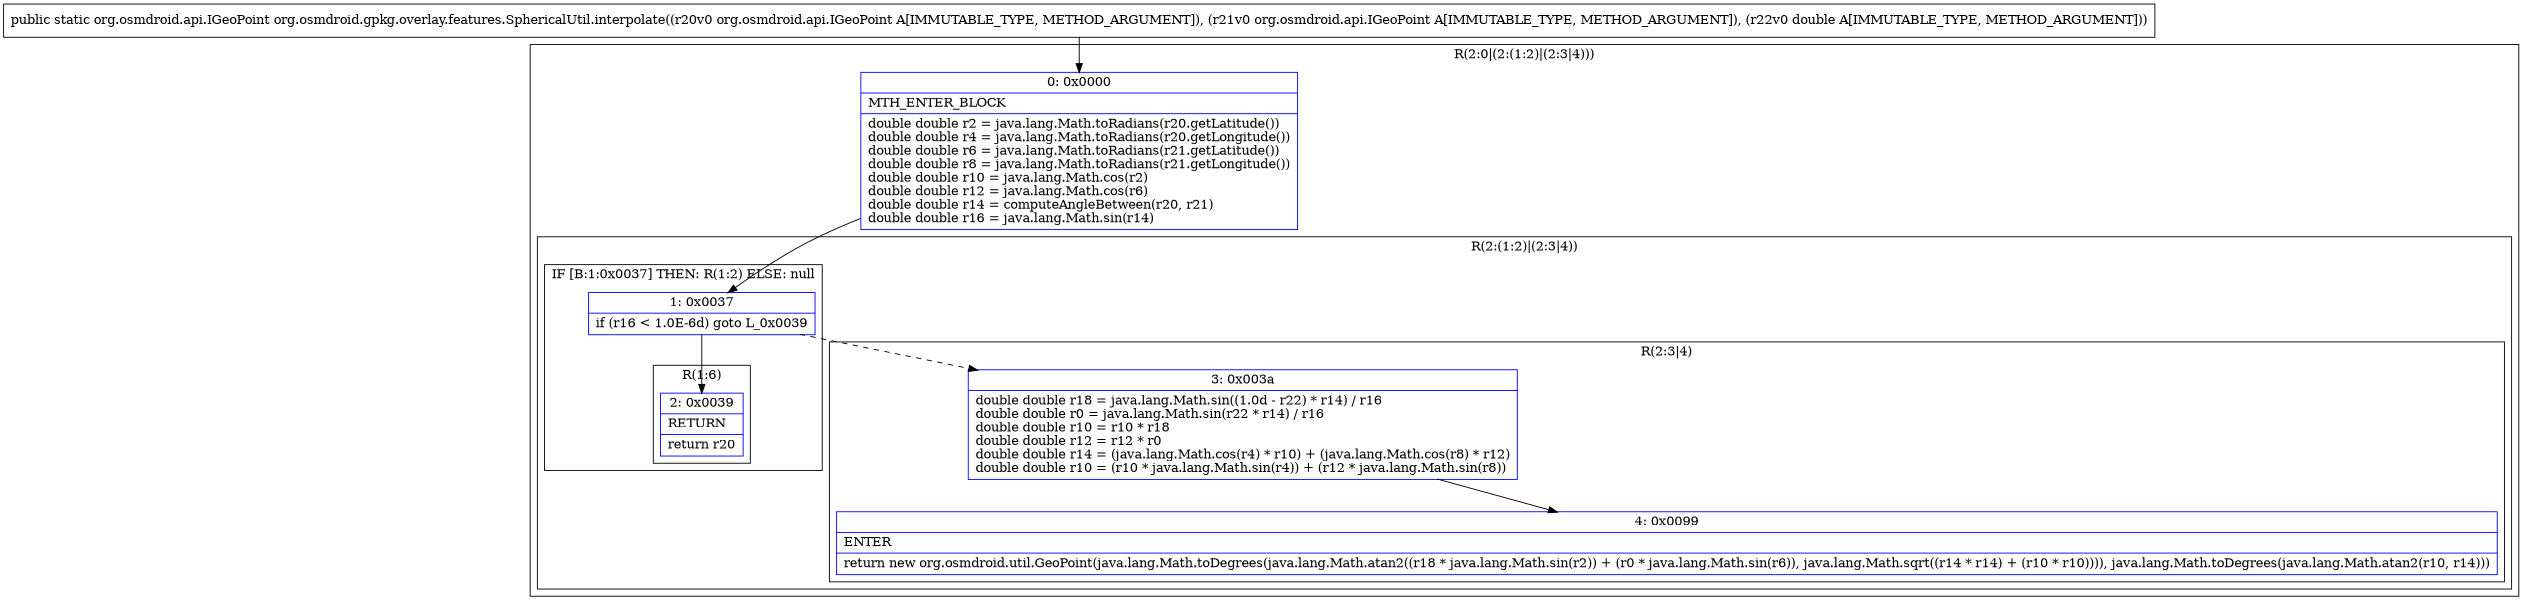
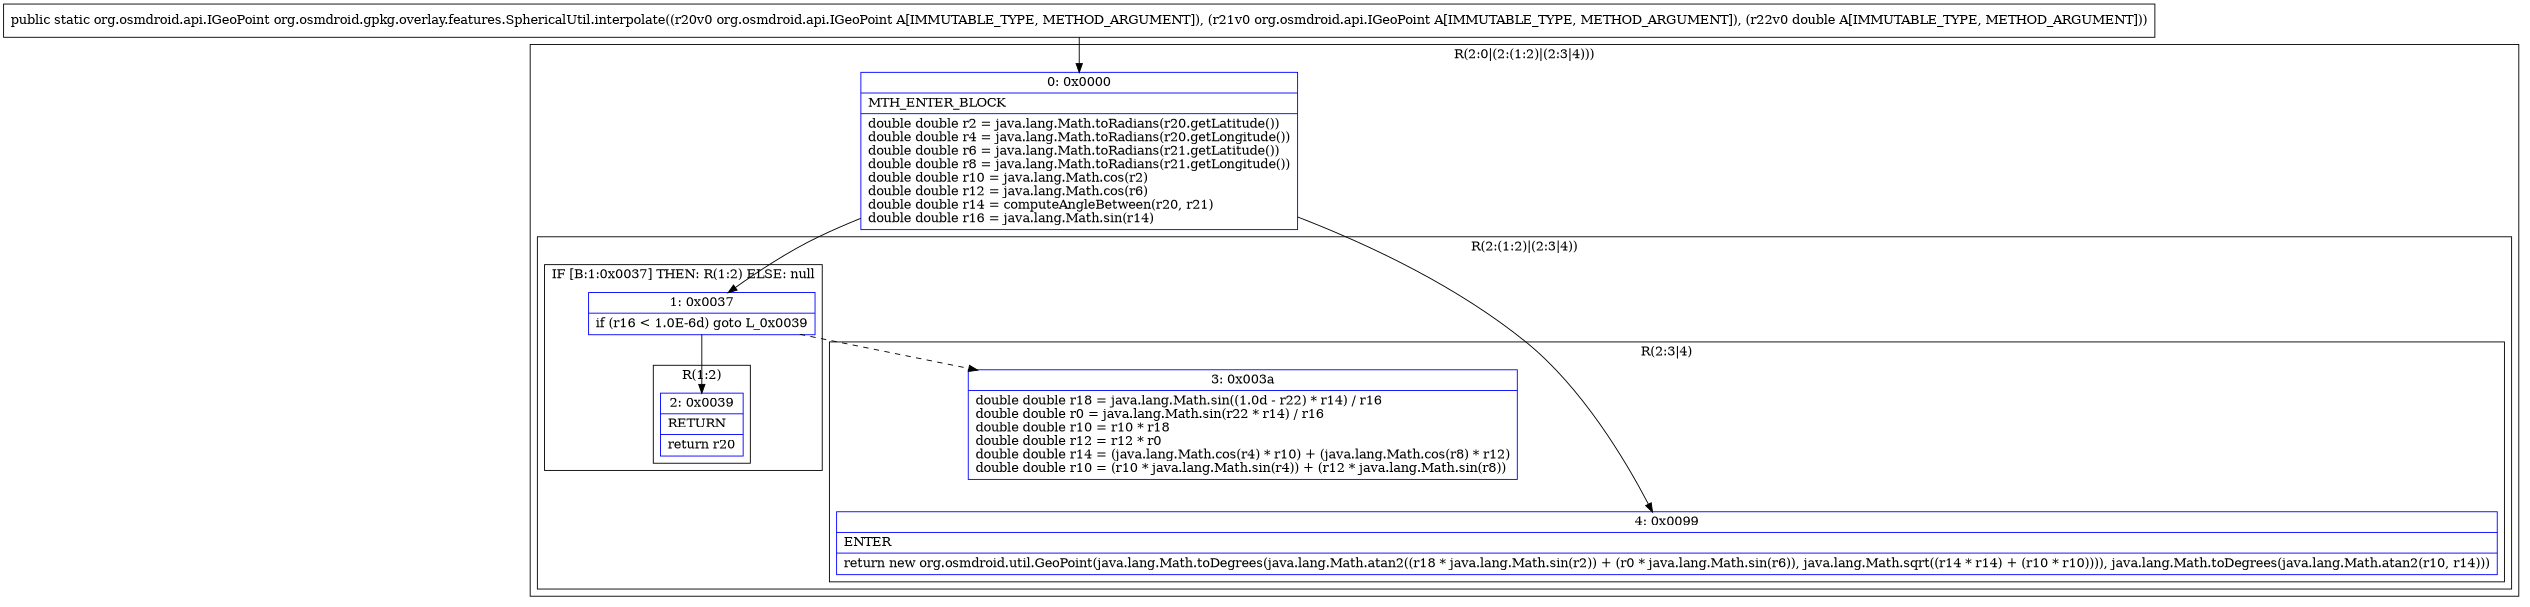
(702, 376) -> (702, 376)
(1493, 494) -> (1503, 325)
